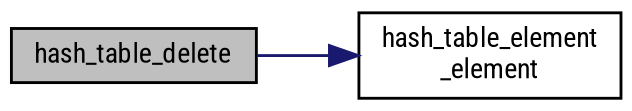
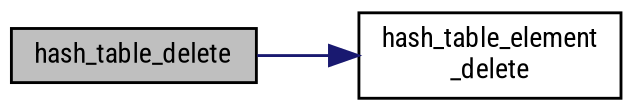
(490, 56) -> (490, 56)
